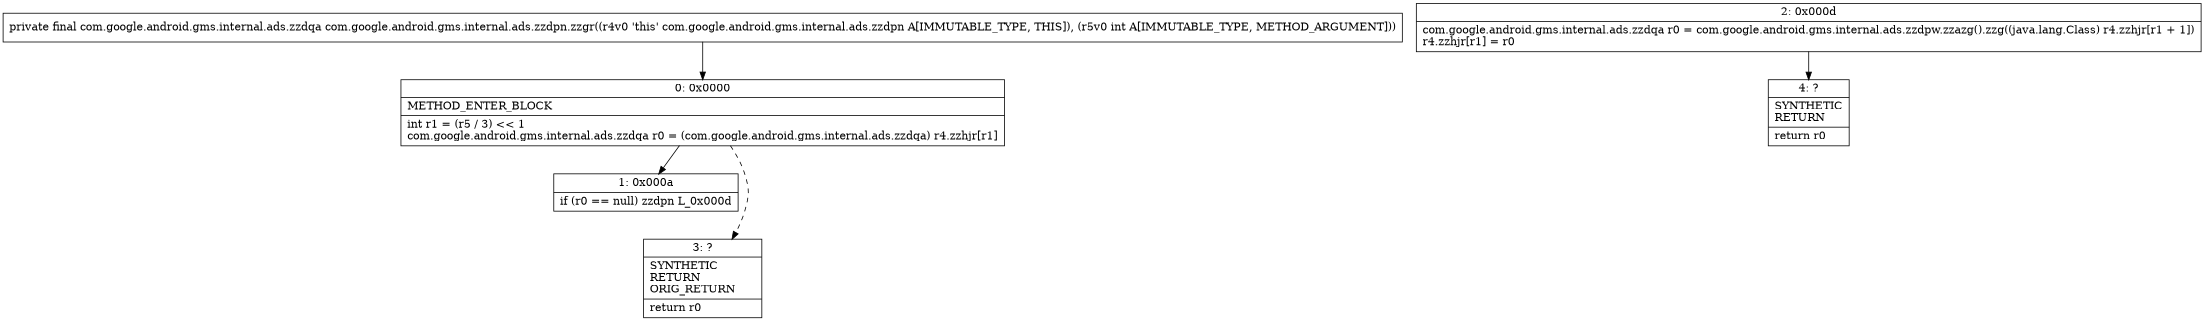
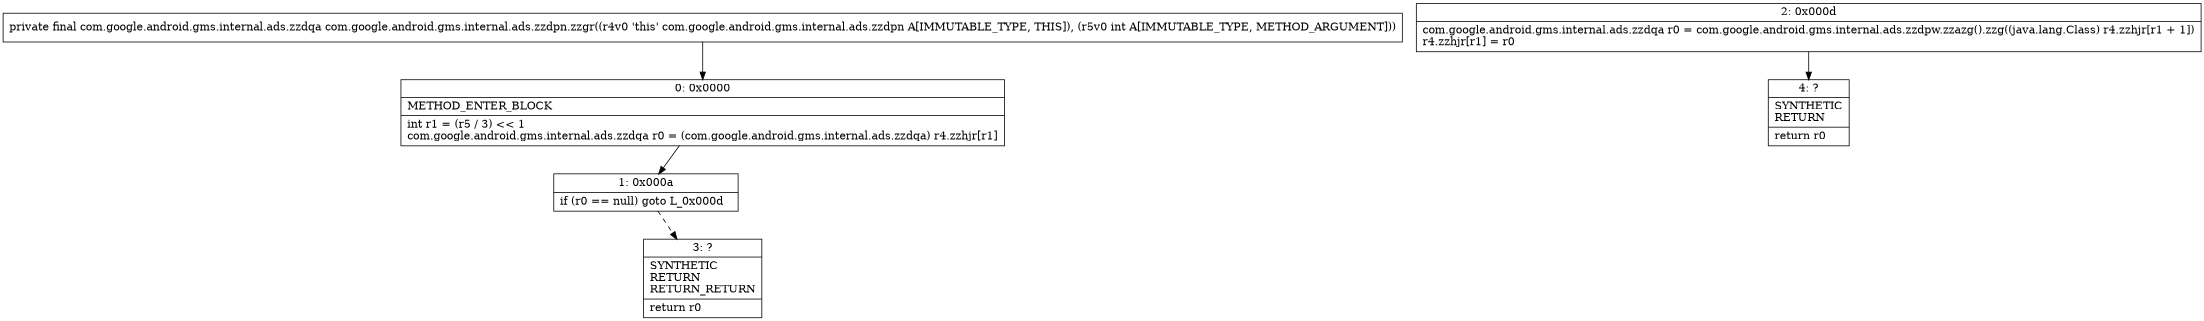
(748, 188) -> (665, 222)
(646, 201) -> (642, 201)
(693, 289) -> (703, 289)
